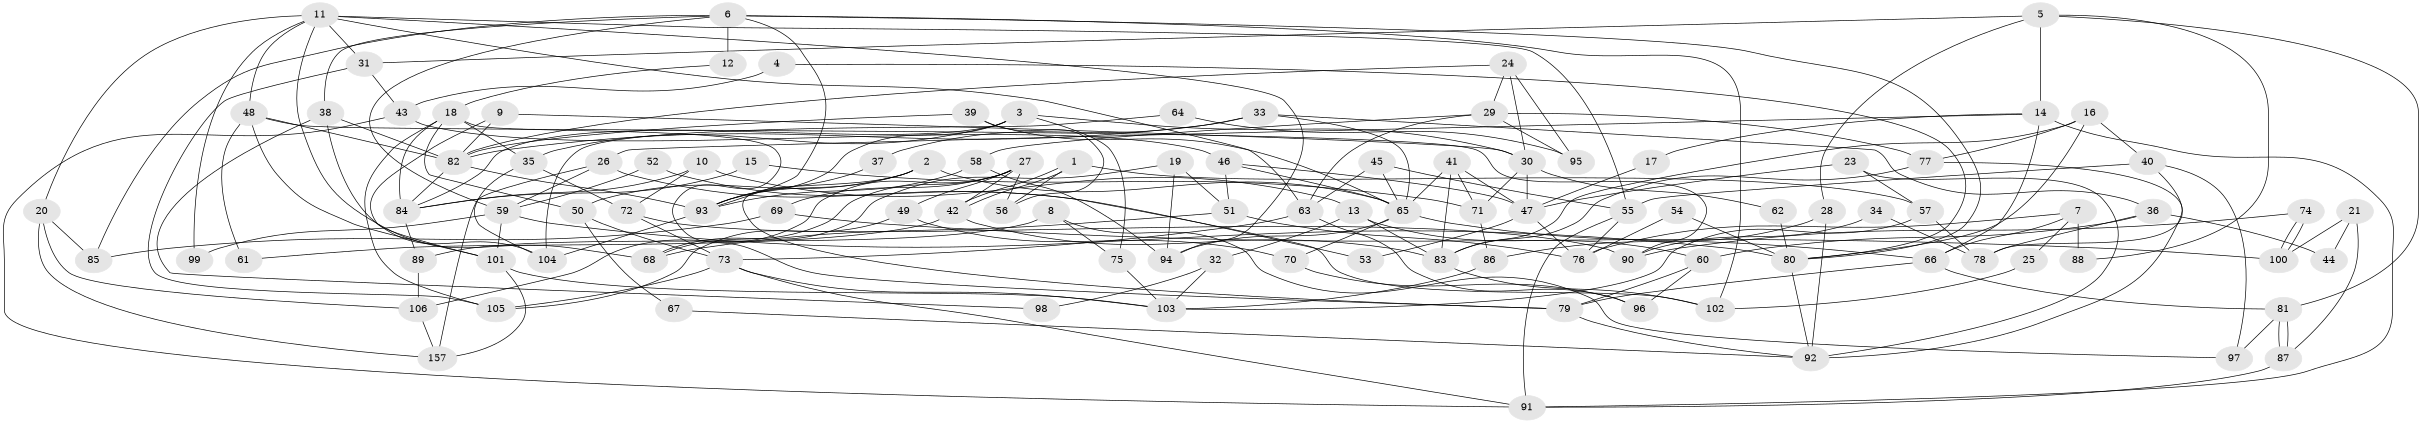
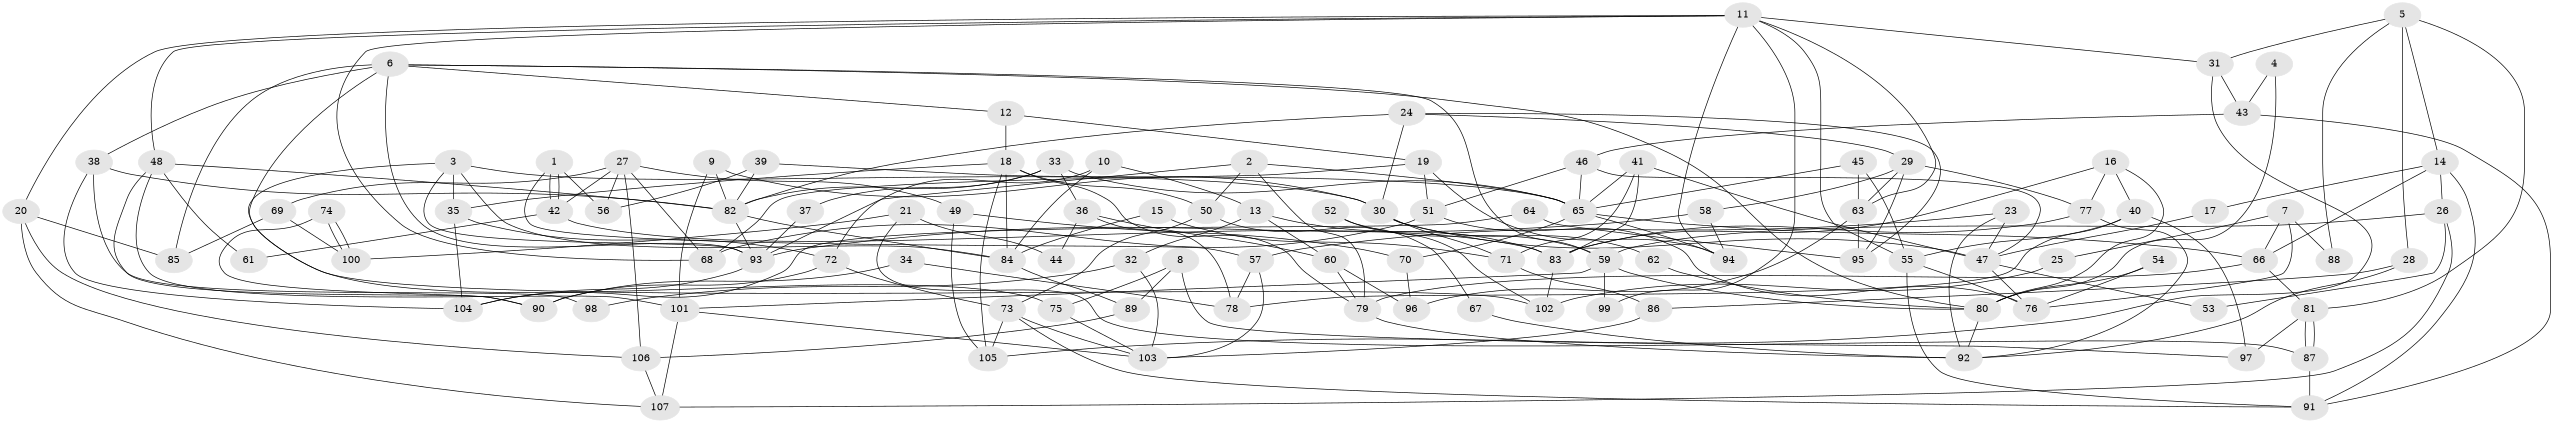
none -> (1215, 138)
(975, 251) -> (1858, 236)
(437, 359) -> (660, 408)
